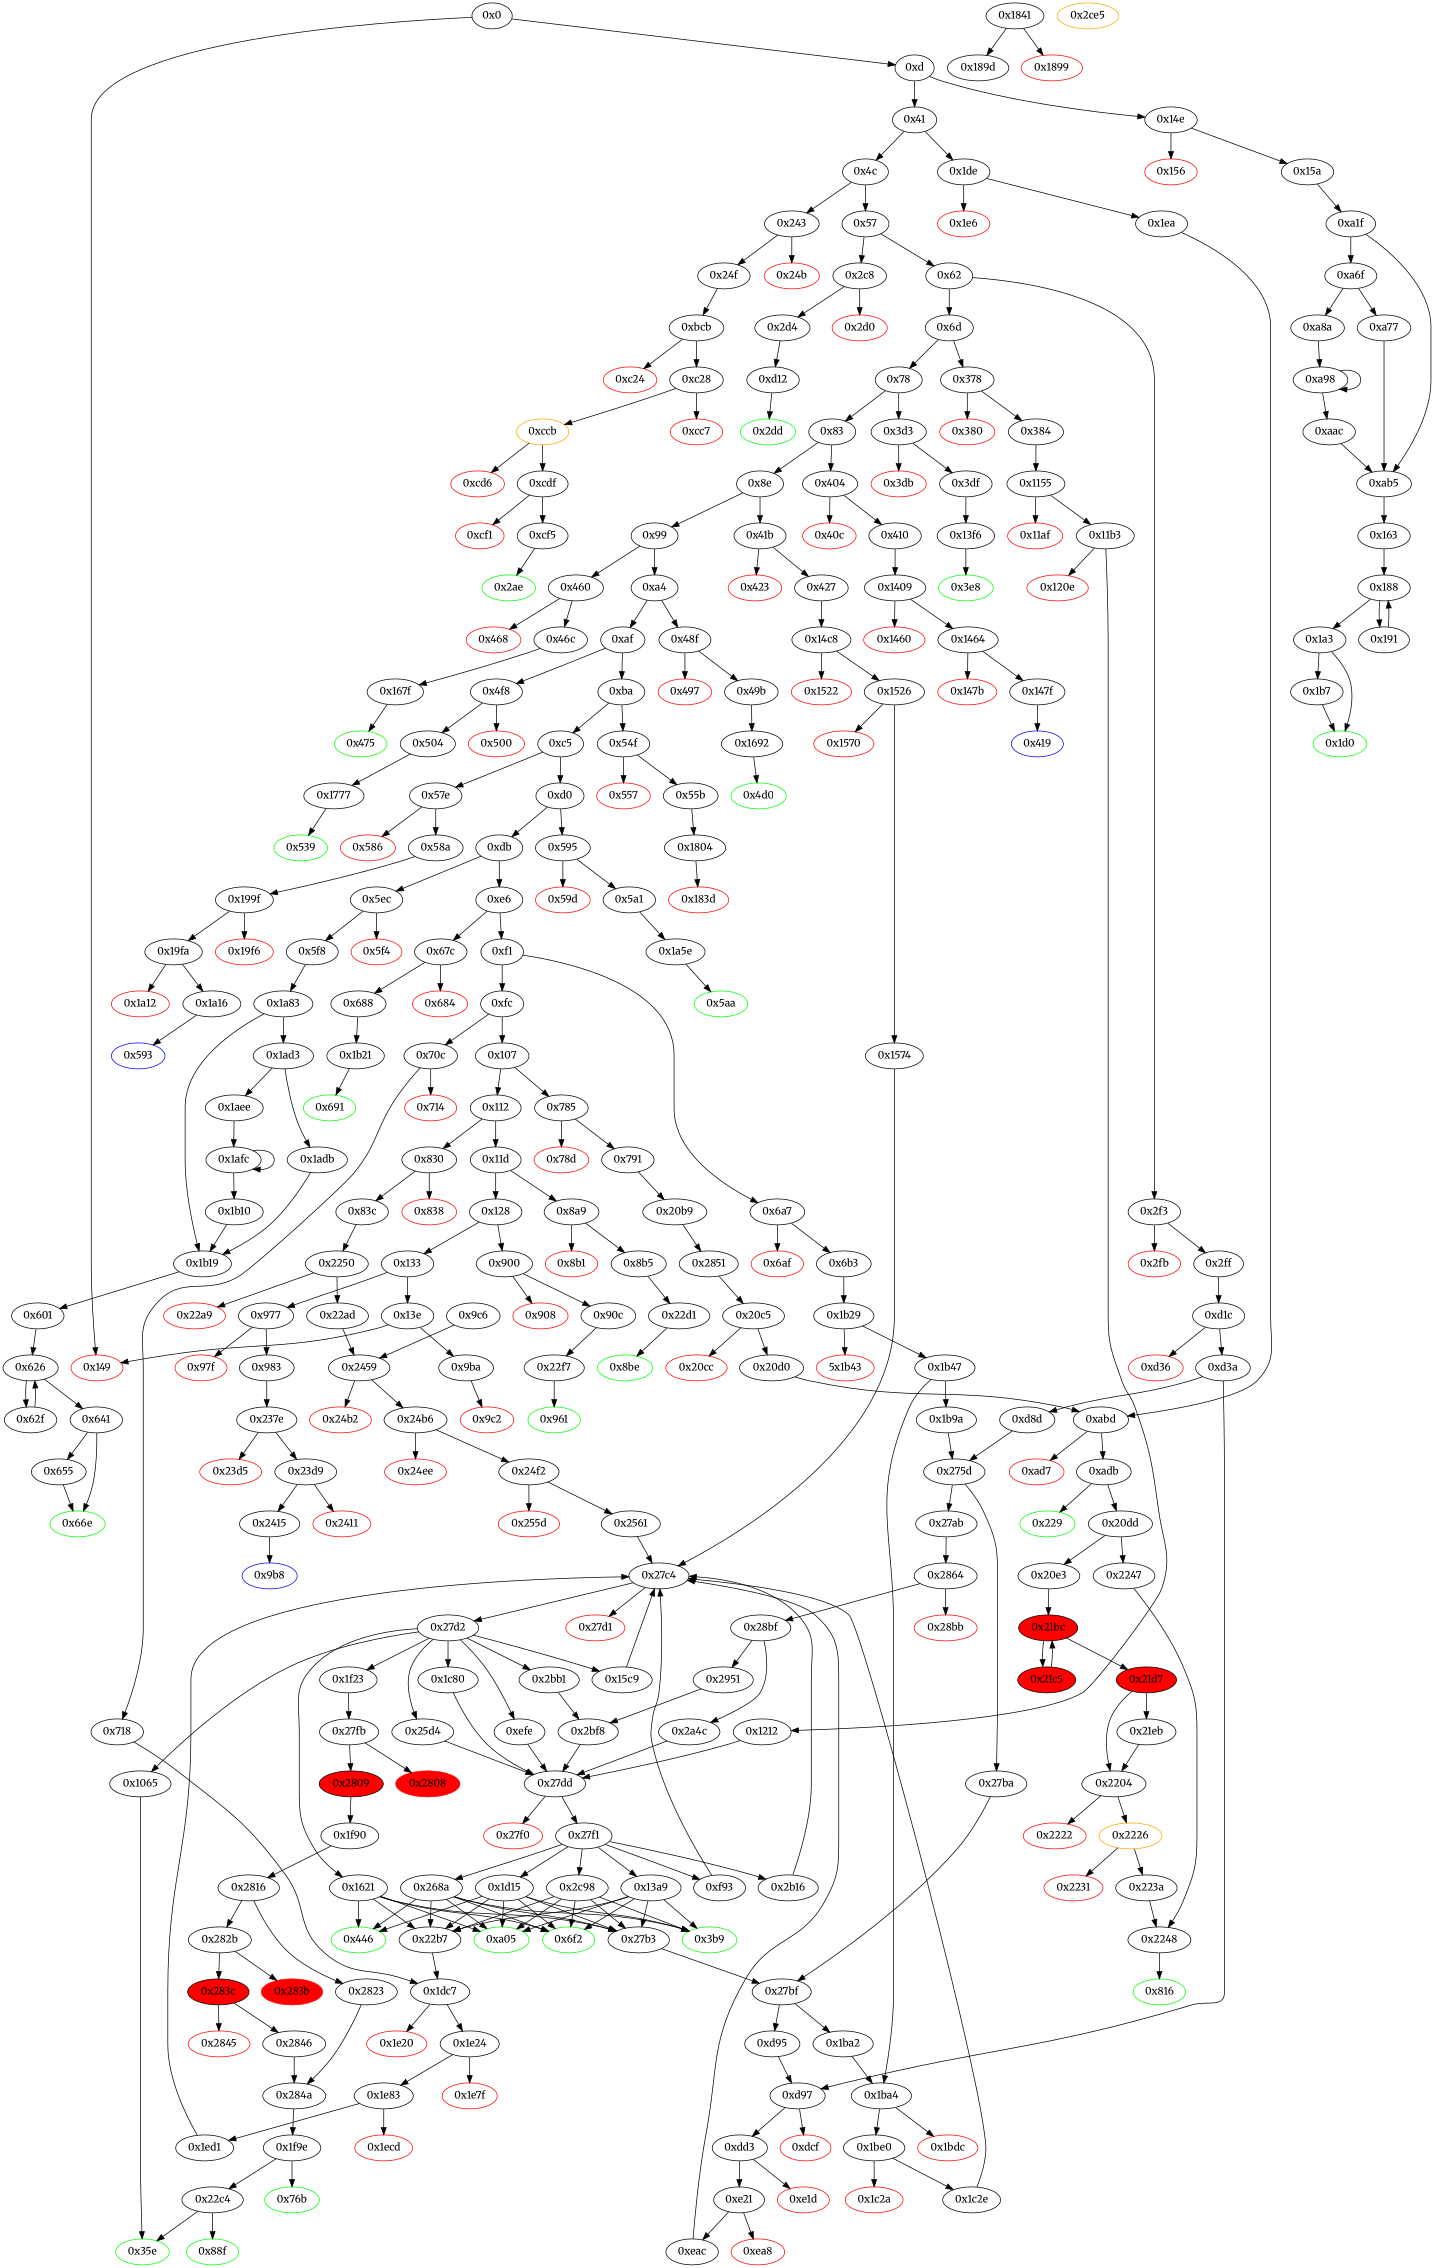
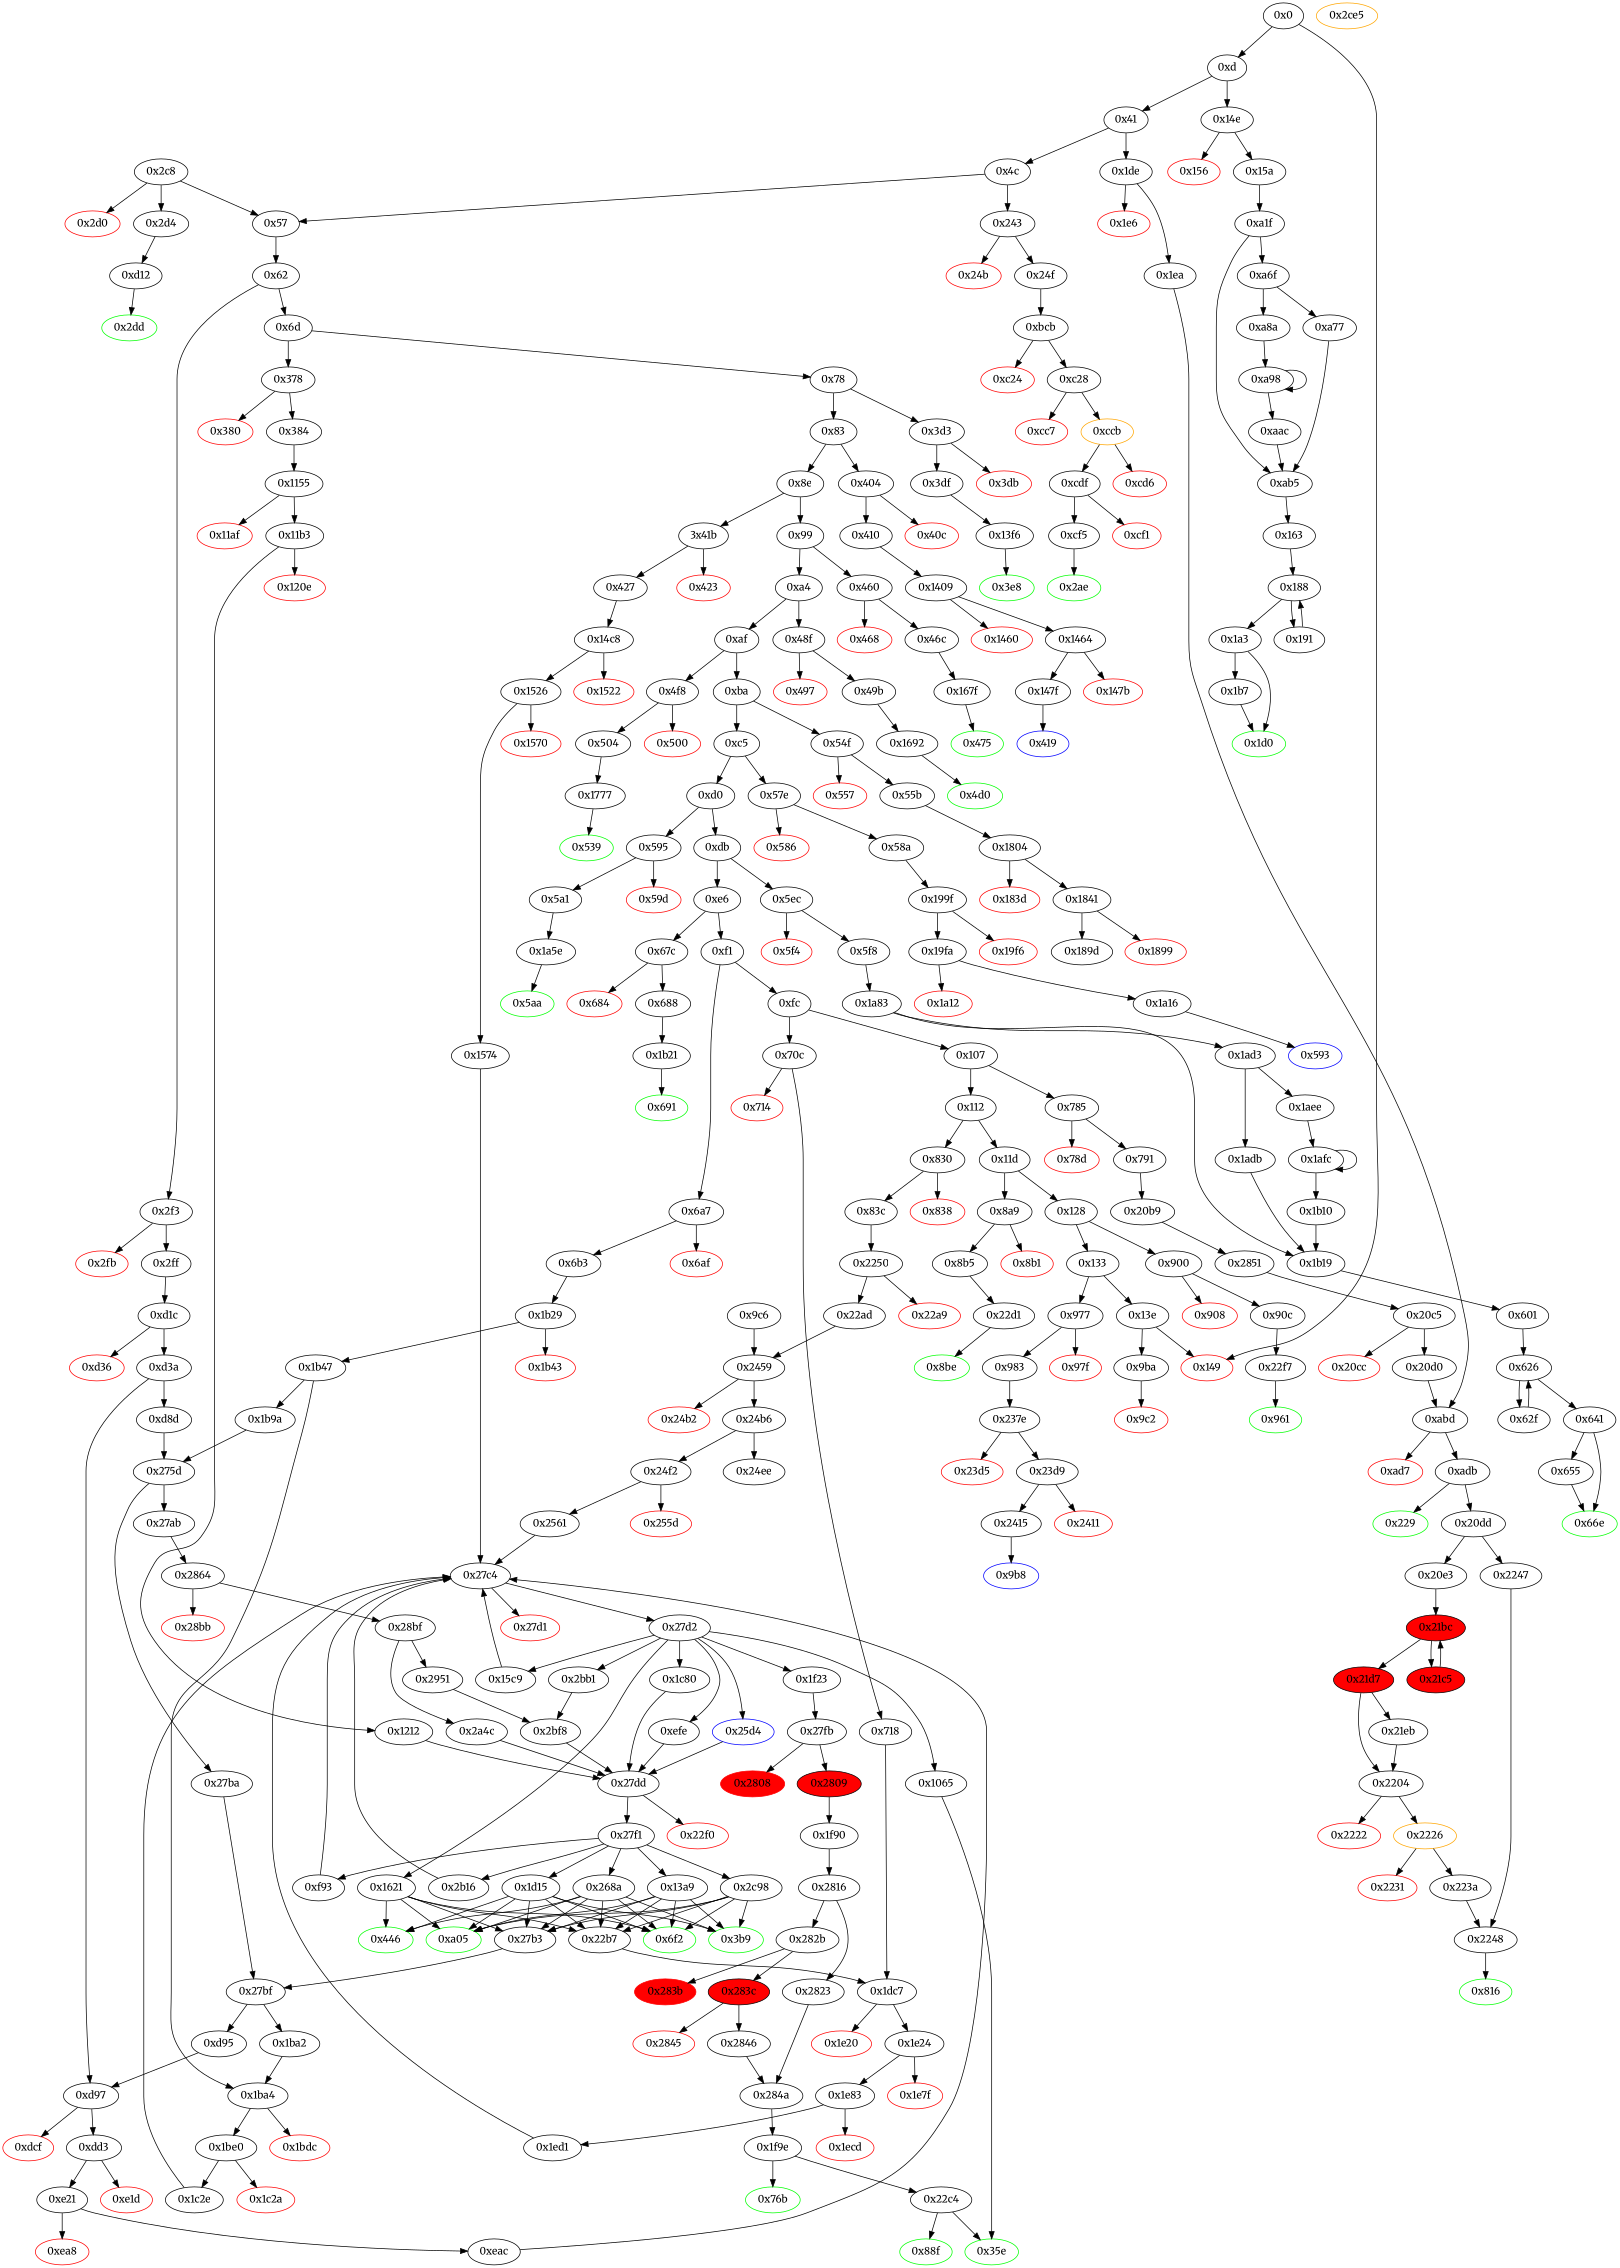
(863, 246) -> (216, 197)
(760, 536) -> (704, 536)
none -> (1043, 872)
(845, 1368) -> (545, 1368)
(416, 1472) -> (754, 1472)
(423, 1732) -> (743, 1732)
(513, 1836) -> (698, 1836)
